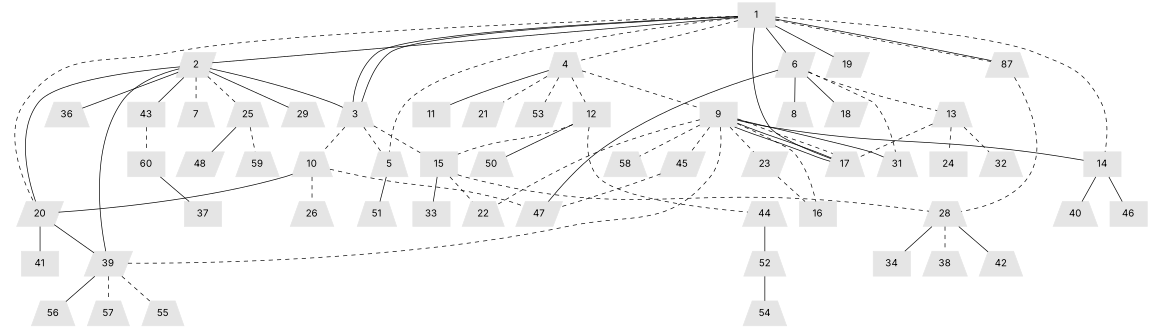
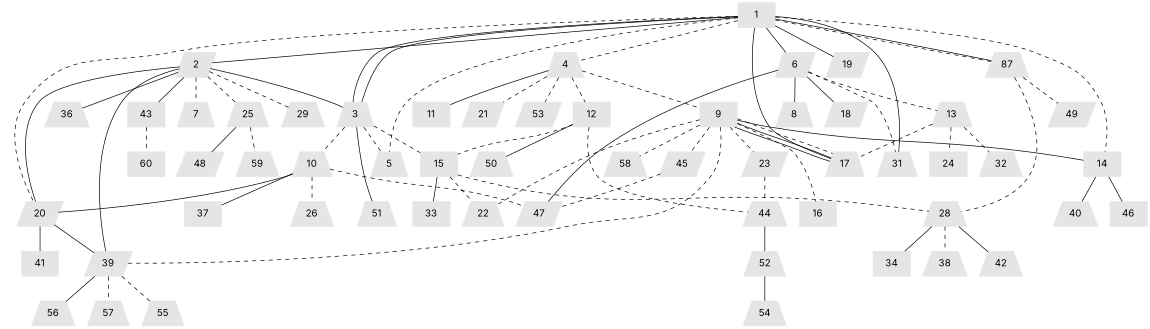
(249, 89) -> (249, 89)
none -> (1072, 115)
(815, 138) -> (874, 52)
(175, 189) -> (257, 189)
(383, 189) -> (362, 165)
(791, 189) -> (765, 189)
